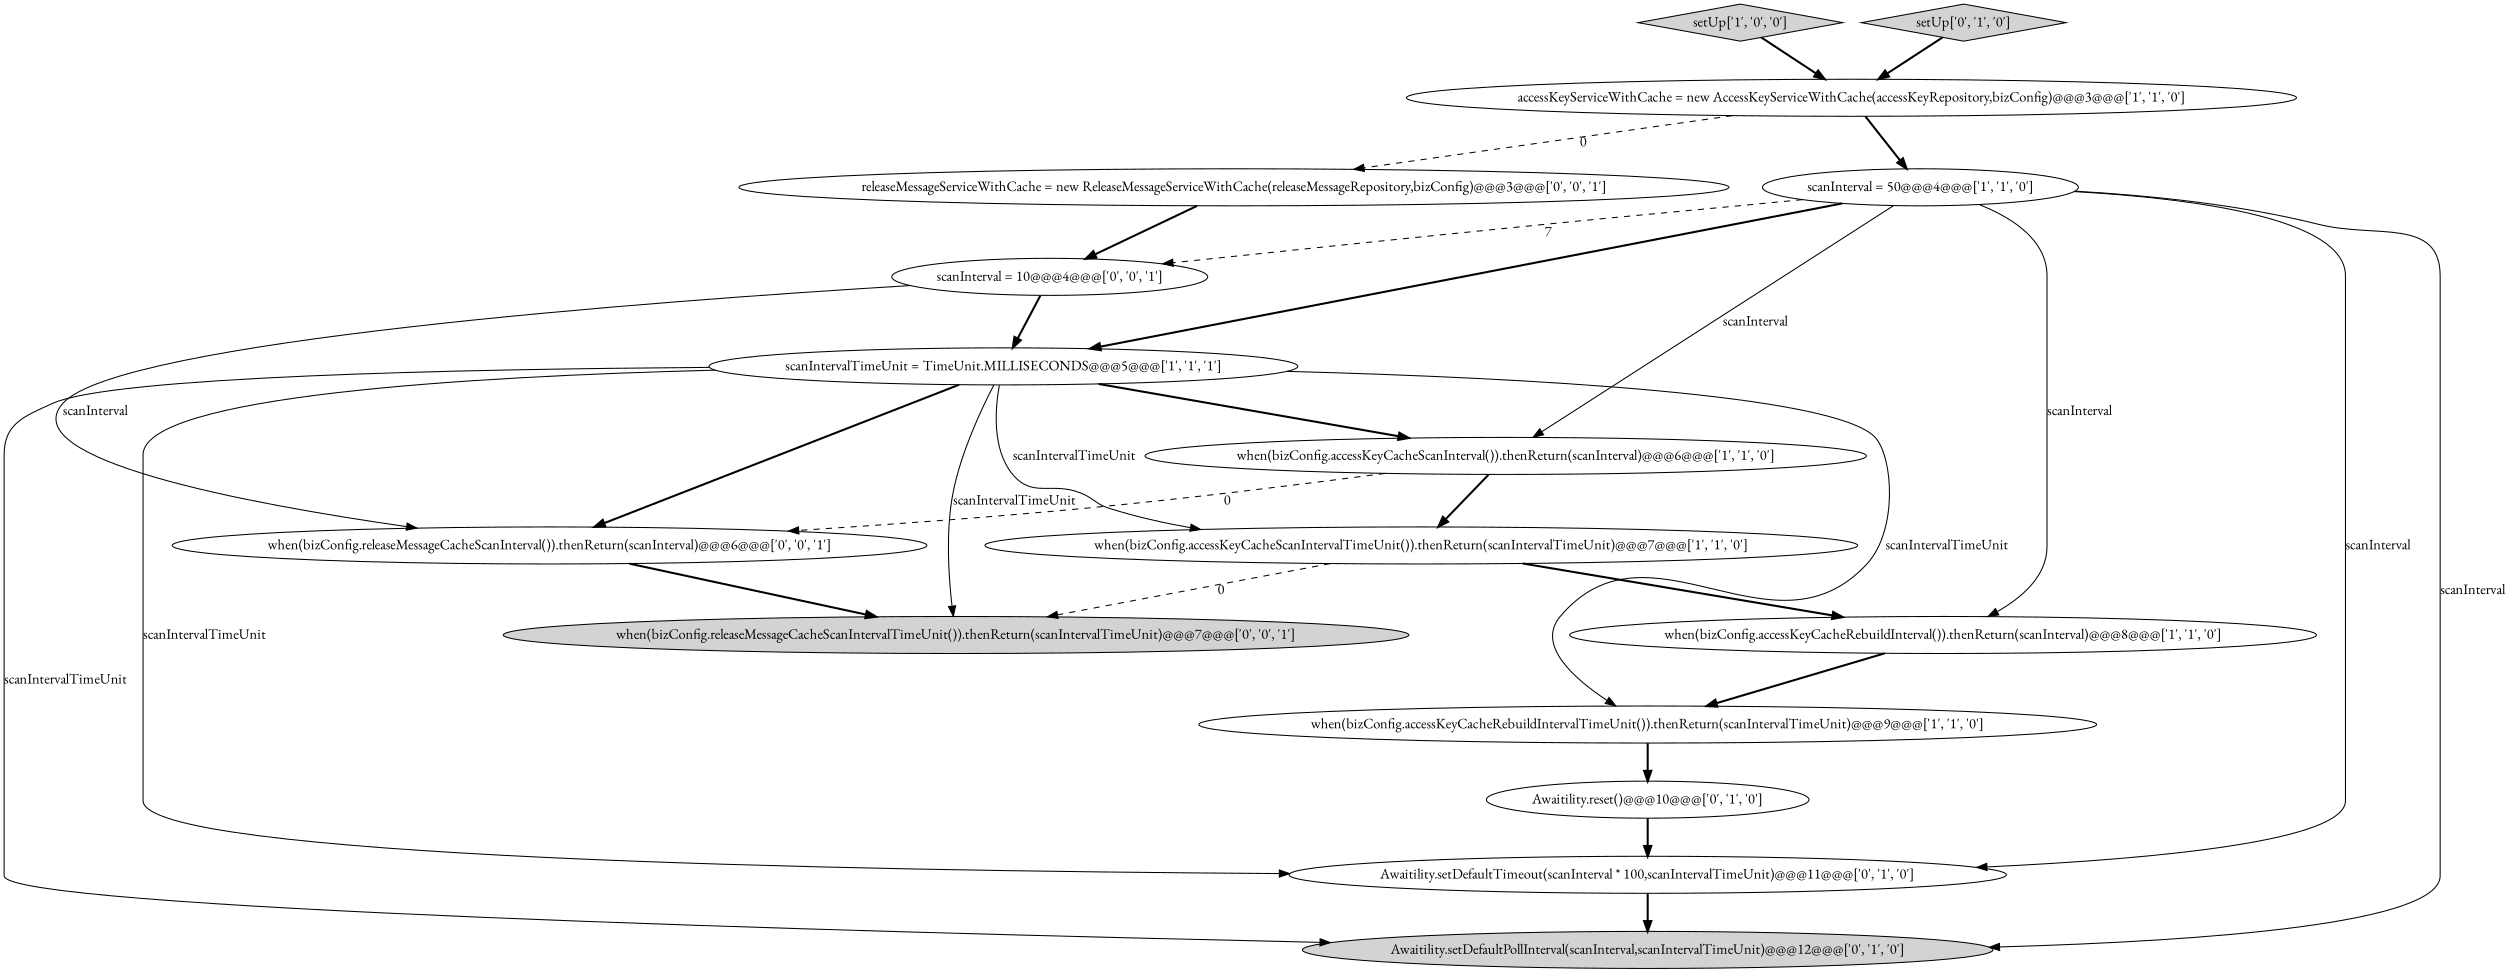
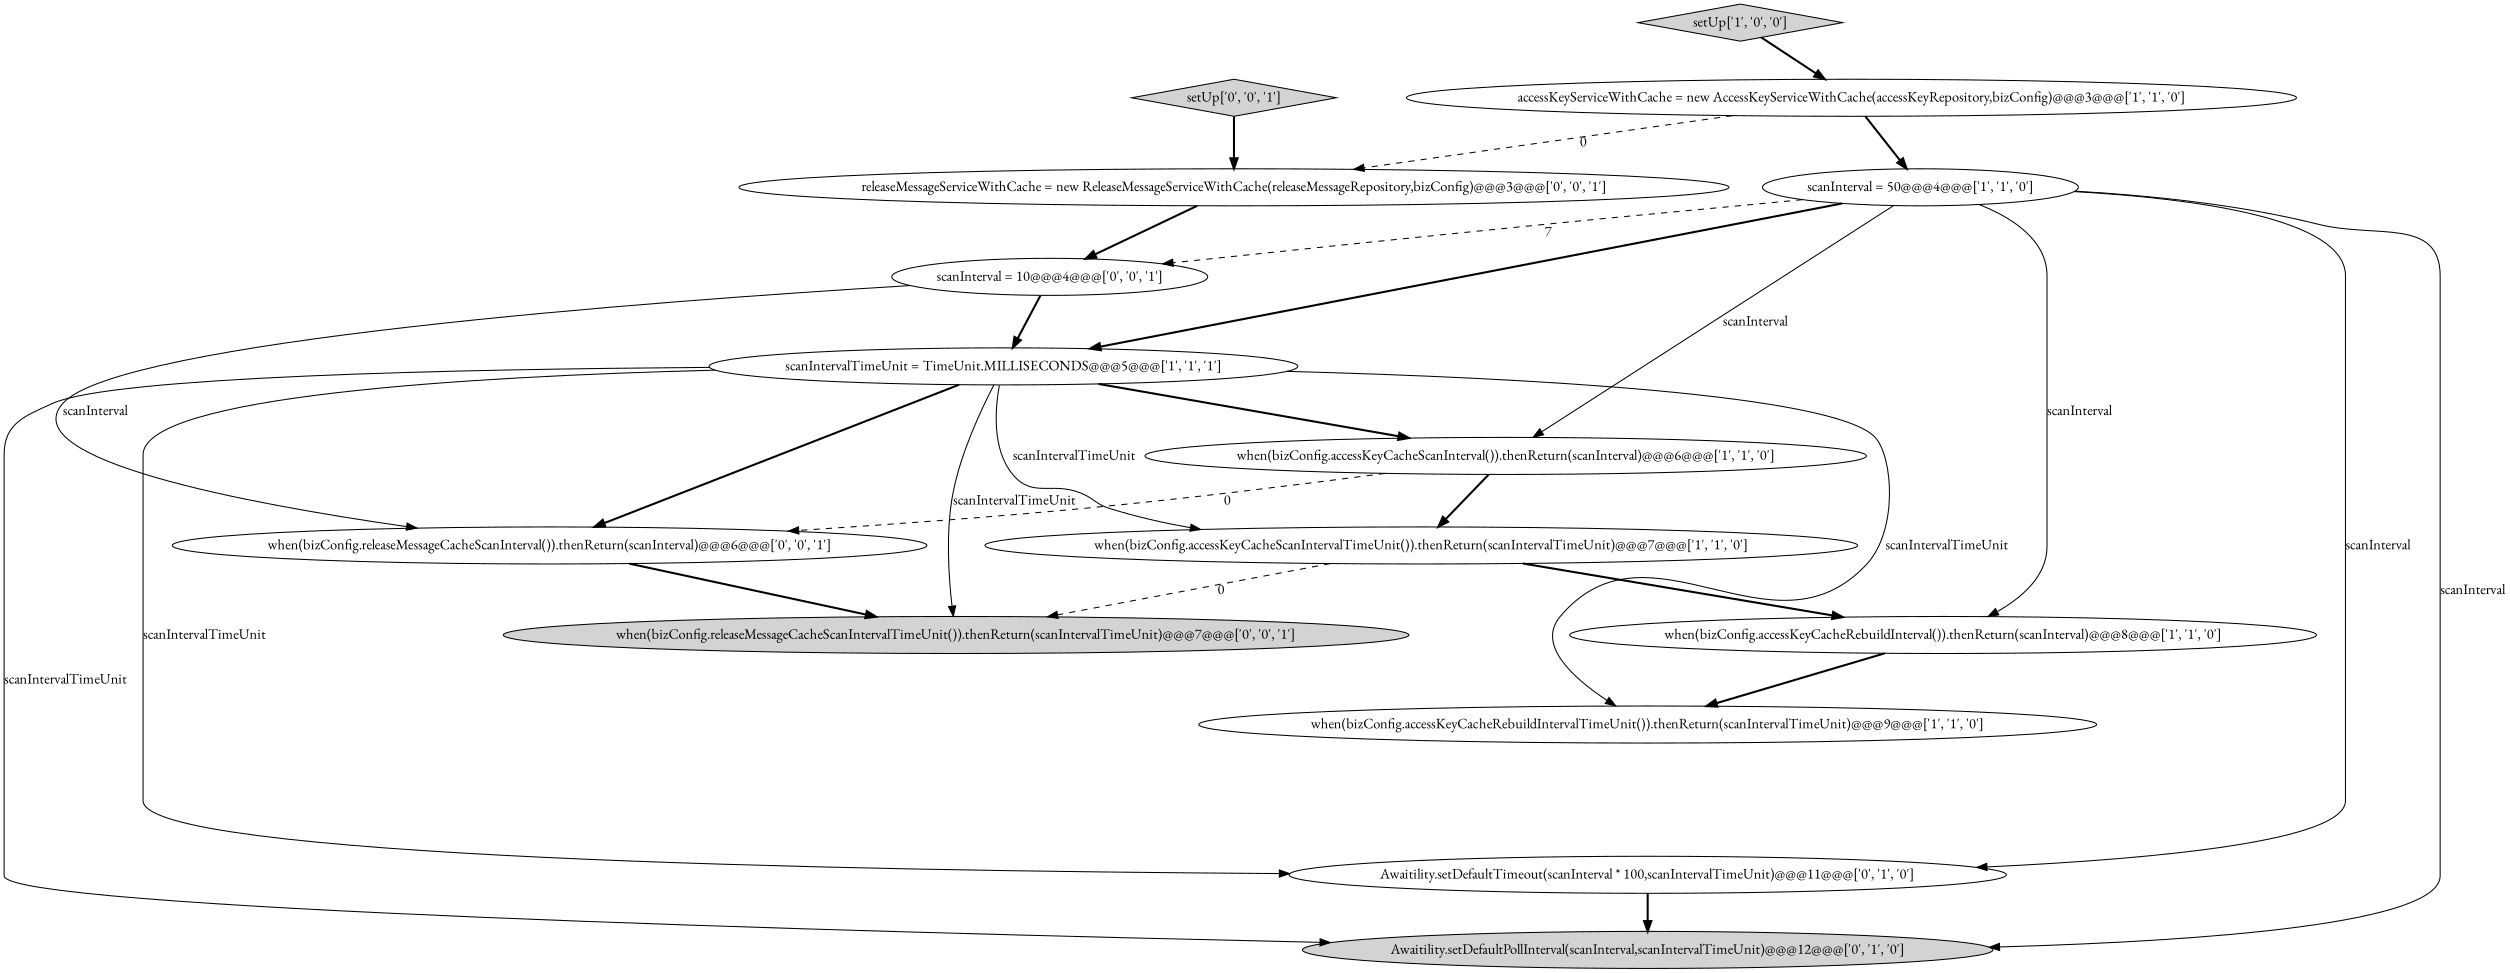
(1964, 23) -> none
none -> (1234, 98)
(1648, 800) -> none
